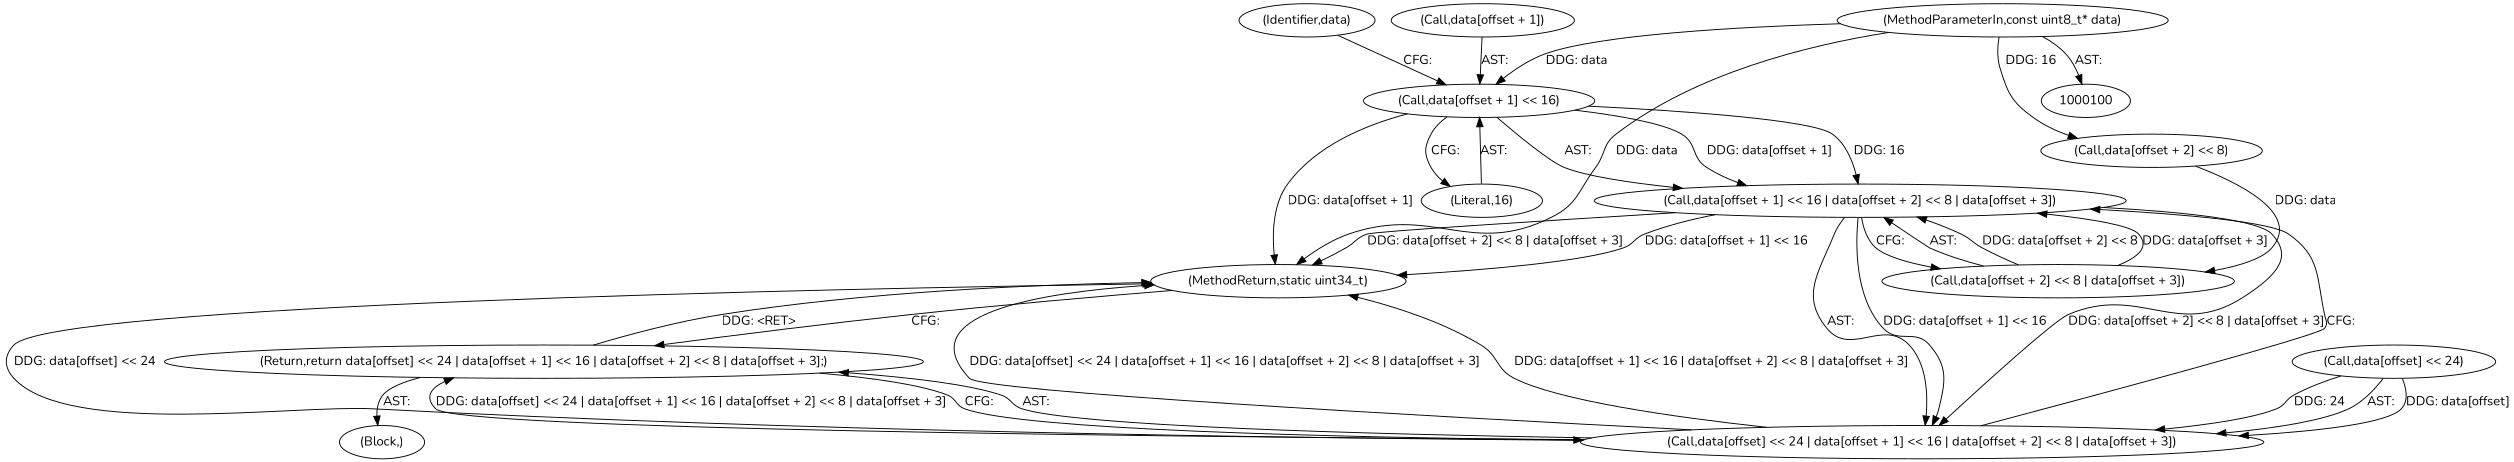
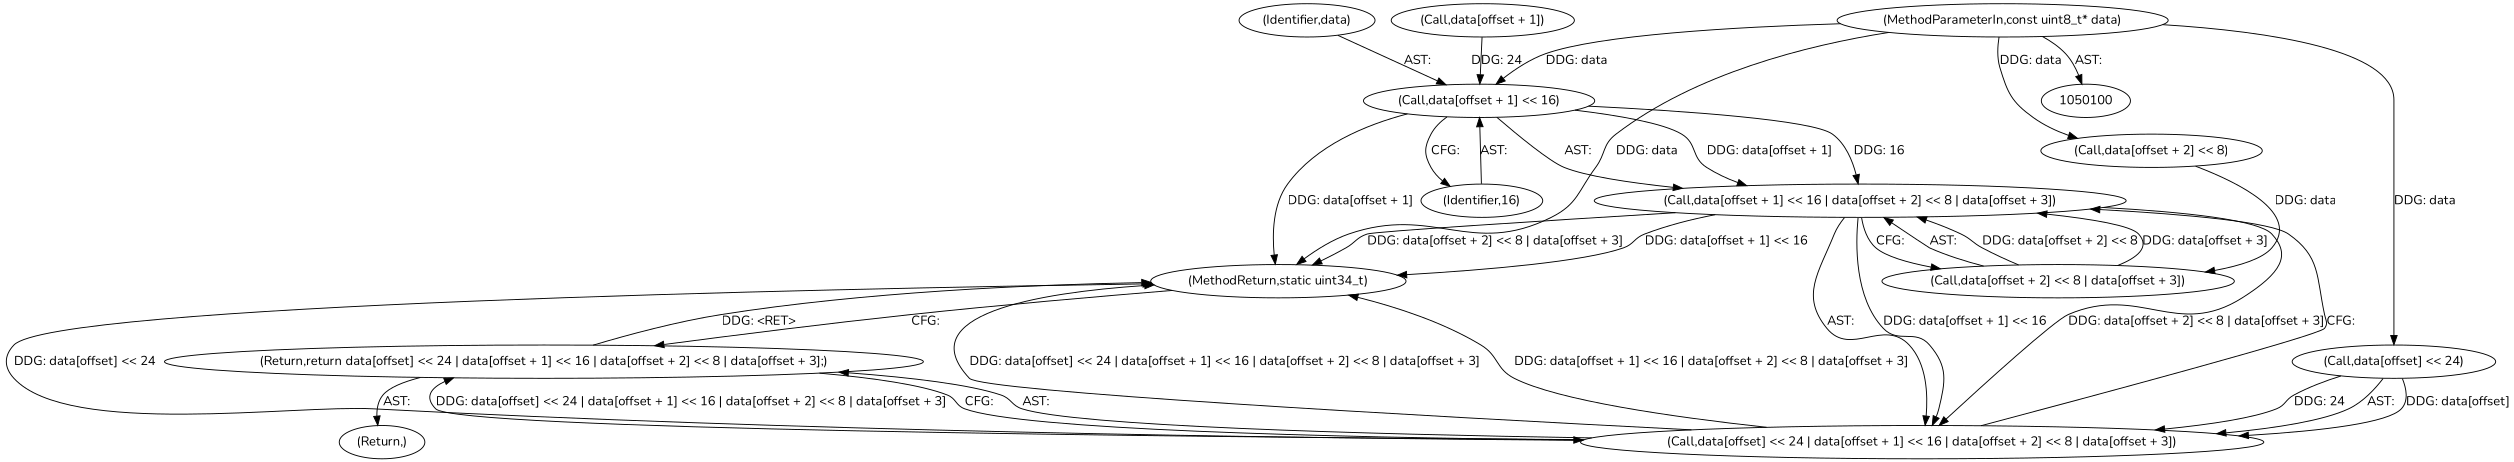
(1419, 61) -> (1419, 61)
(1497, 61) -> (1497, 61)
(2031, 61) -> (2031, 61)
none -> (2391, 90)
(2086, 101) -> (2086, 101)
(1482, 201) -> (1482, 201)
(382, 442) -> (382, 442)
